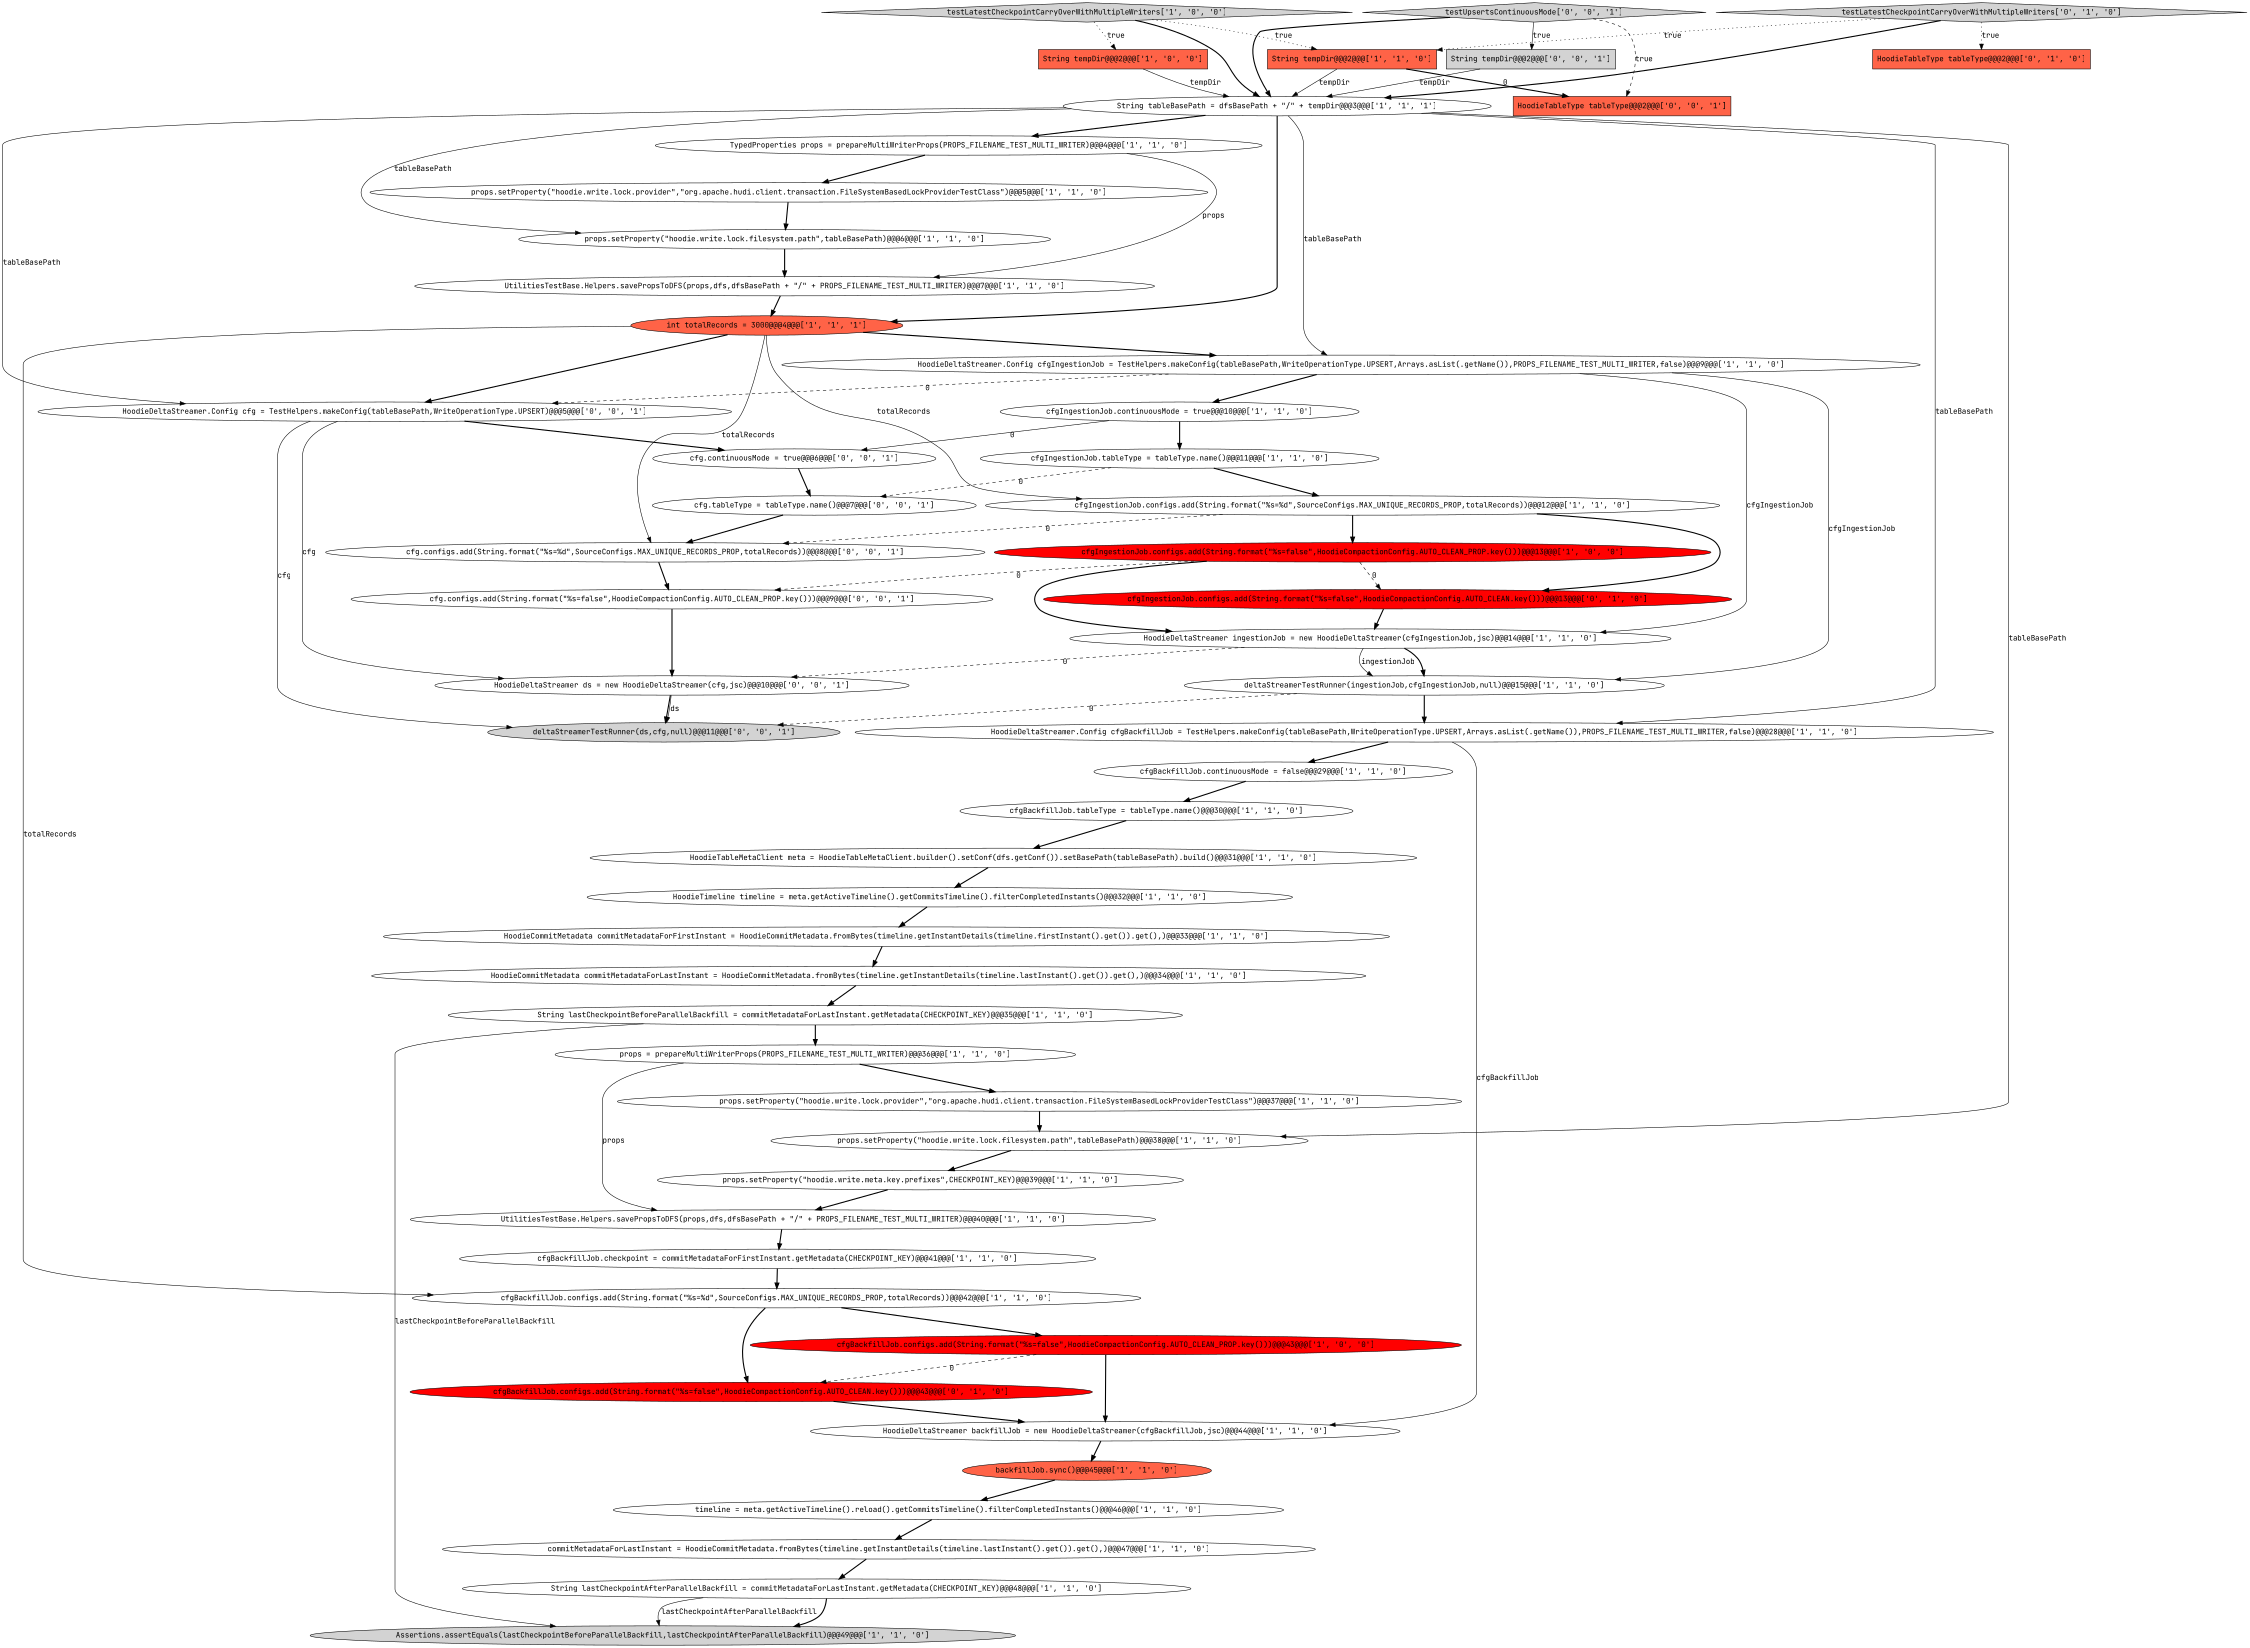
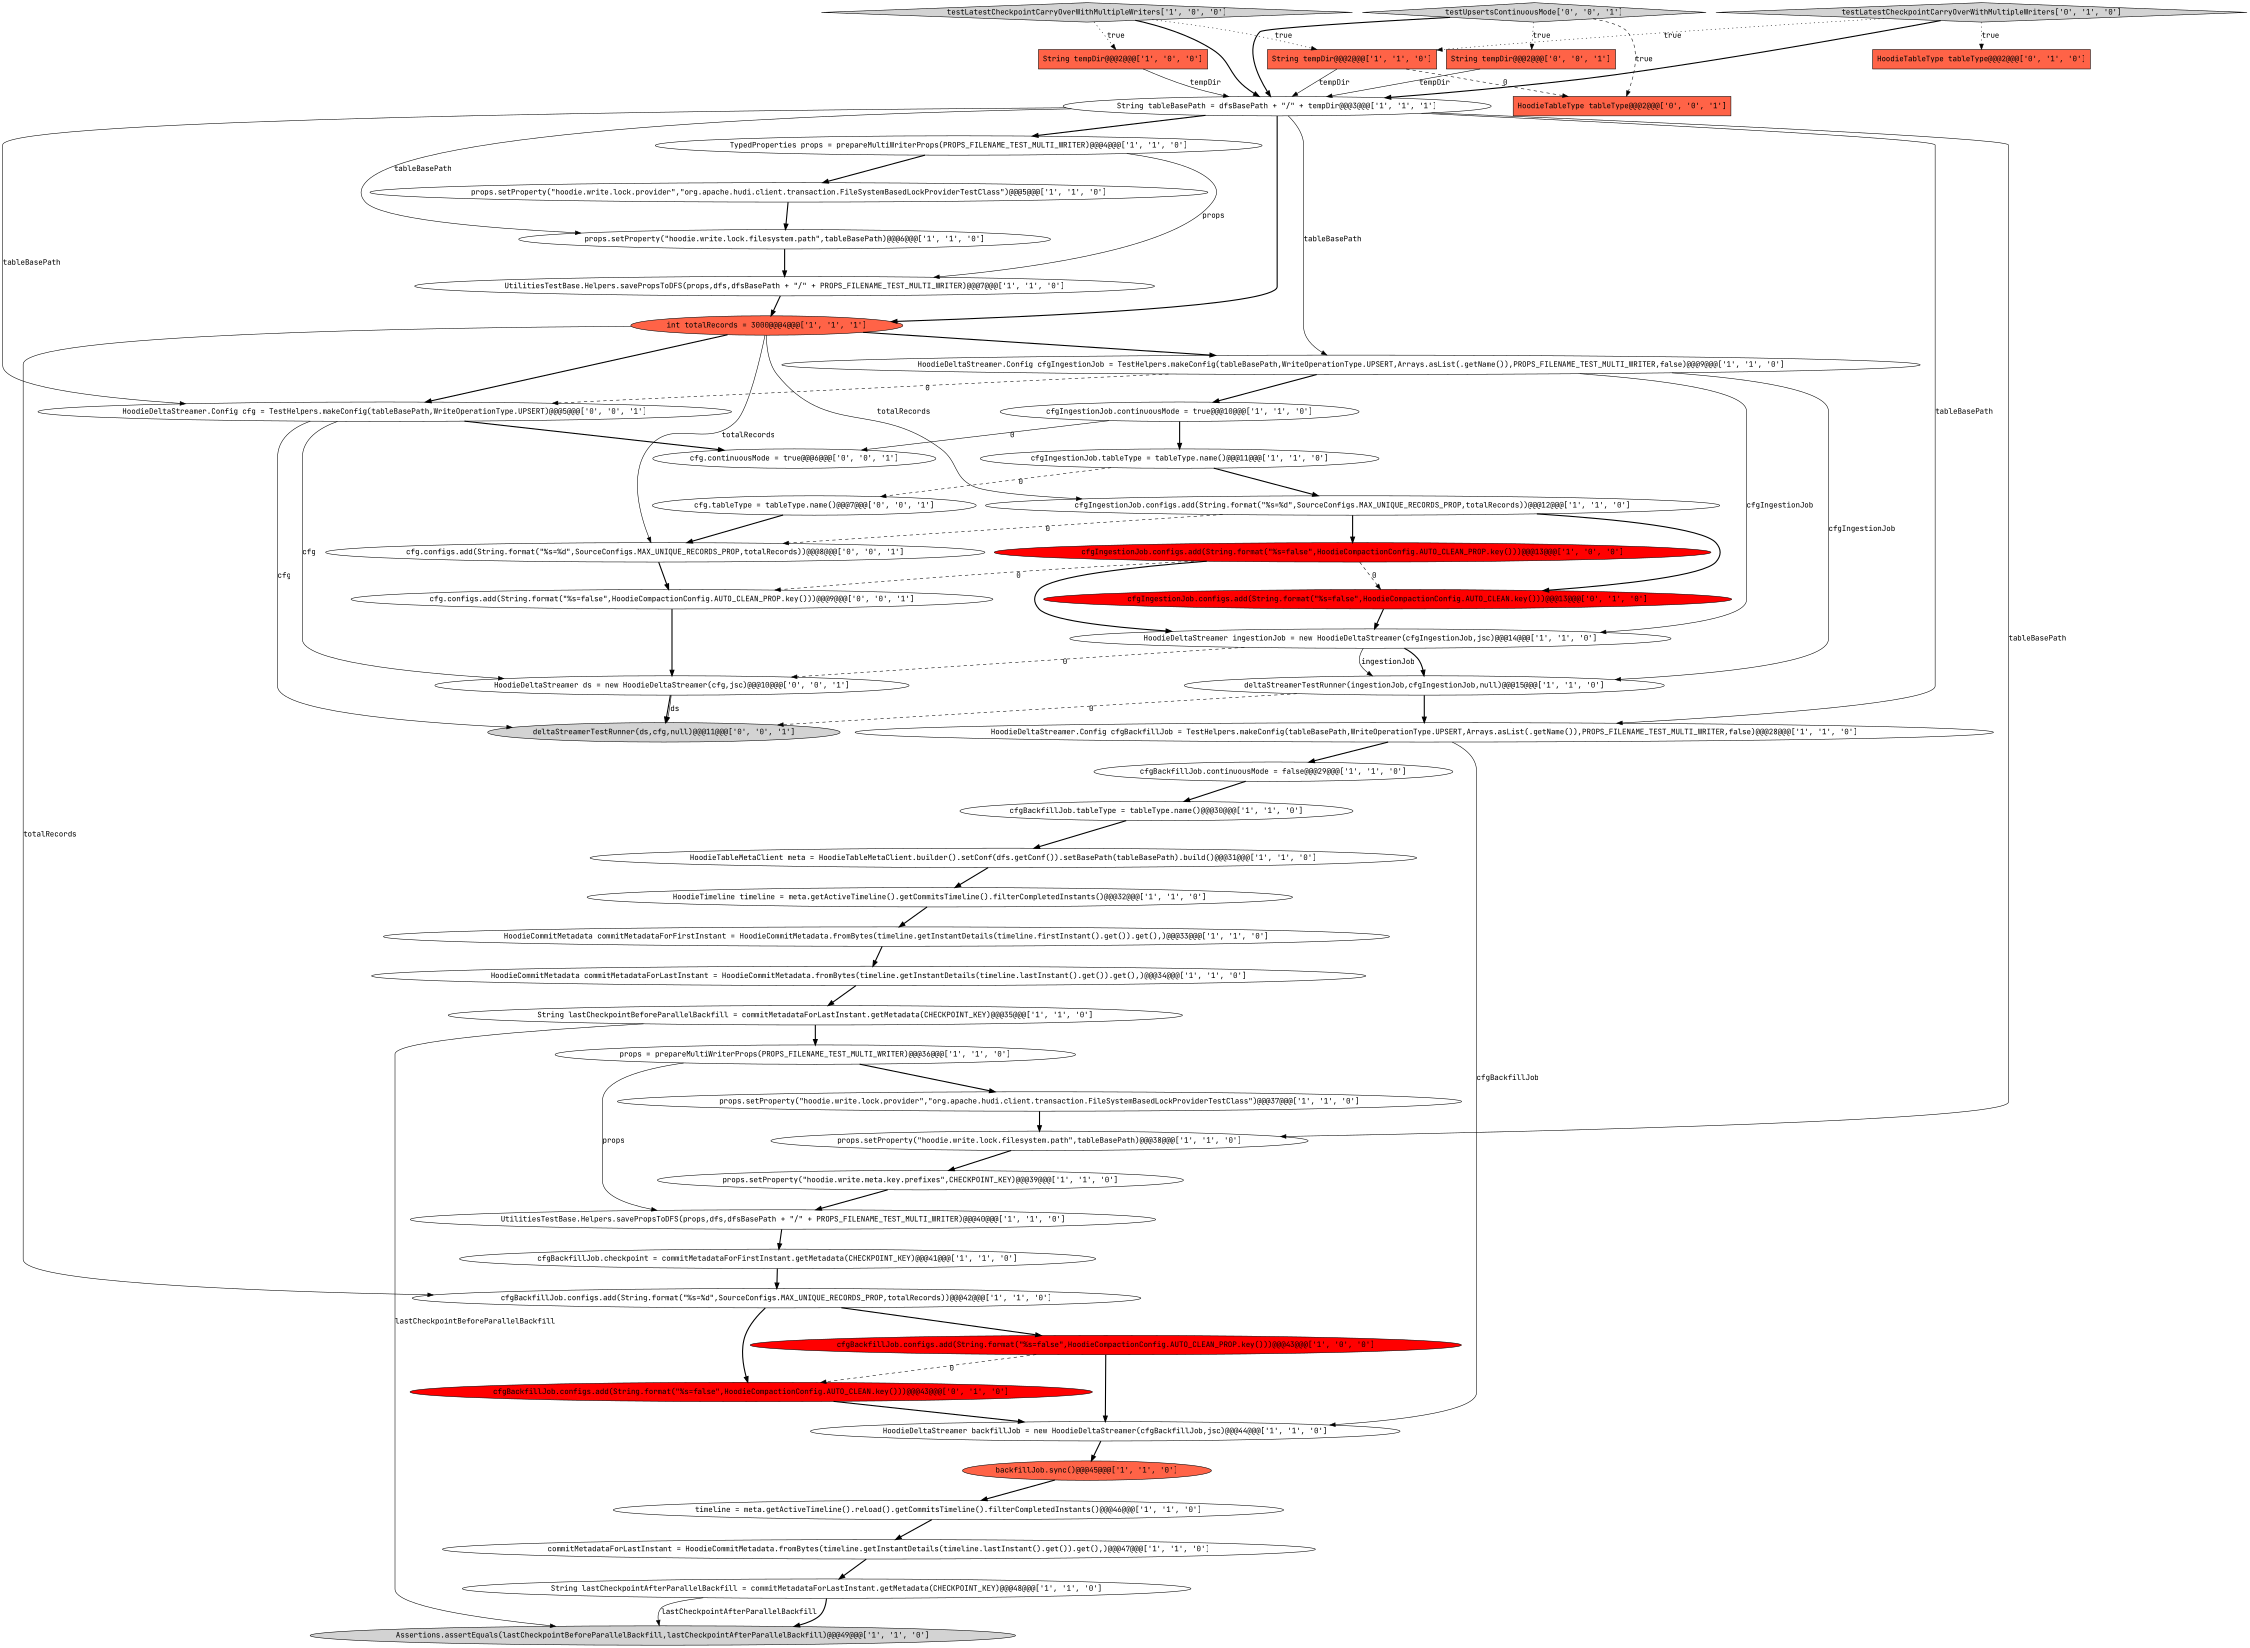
(1533, 33) -> (1533, 33)
(1531, 59) -> (1531, 59)
(1484, 82) -> (1484, 82)
(803, 480) -> none
